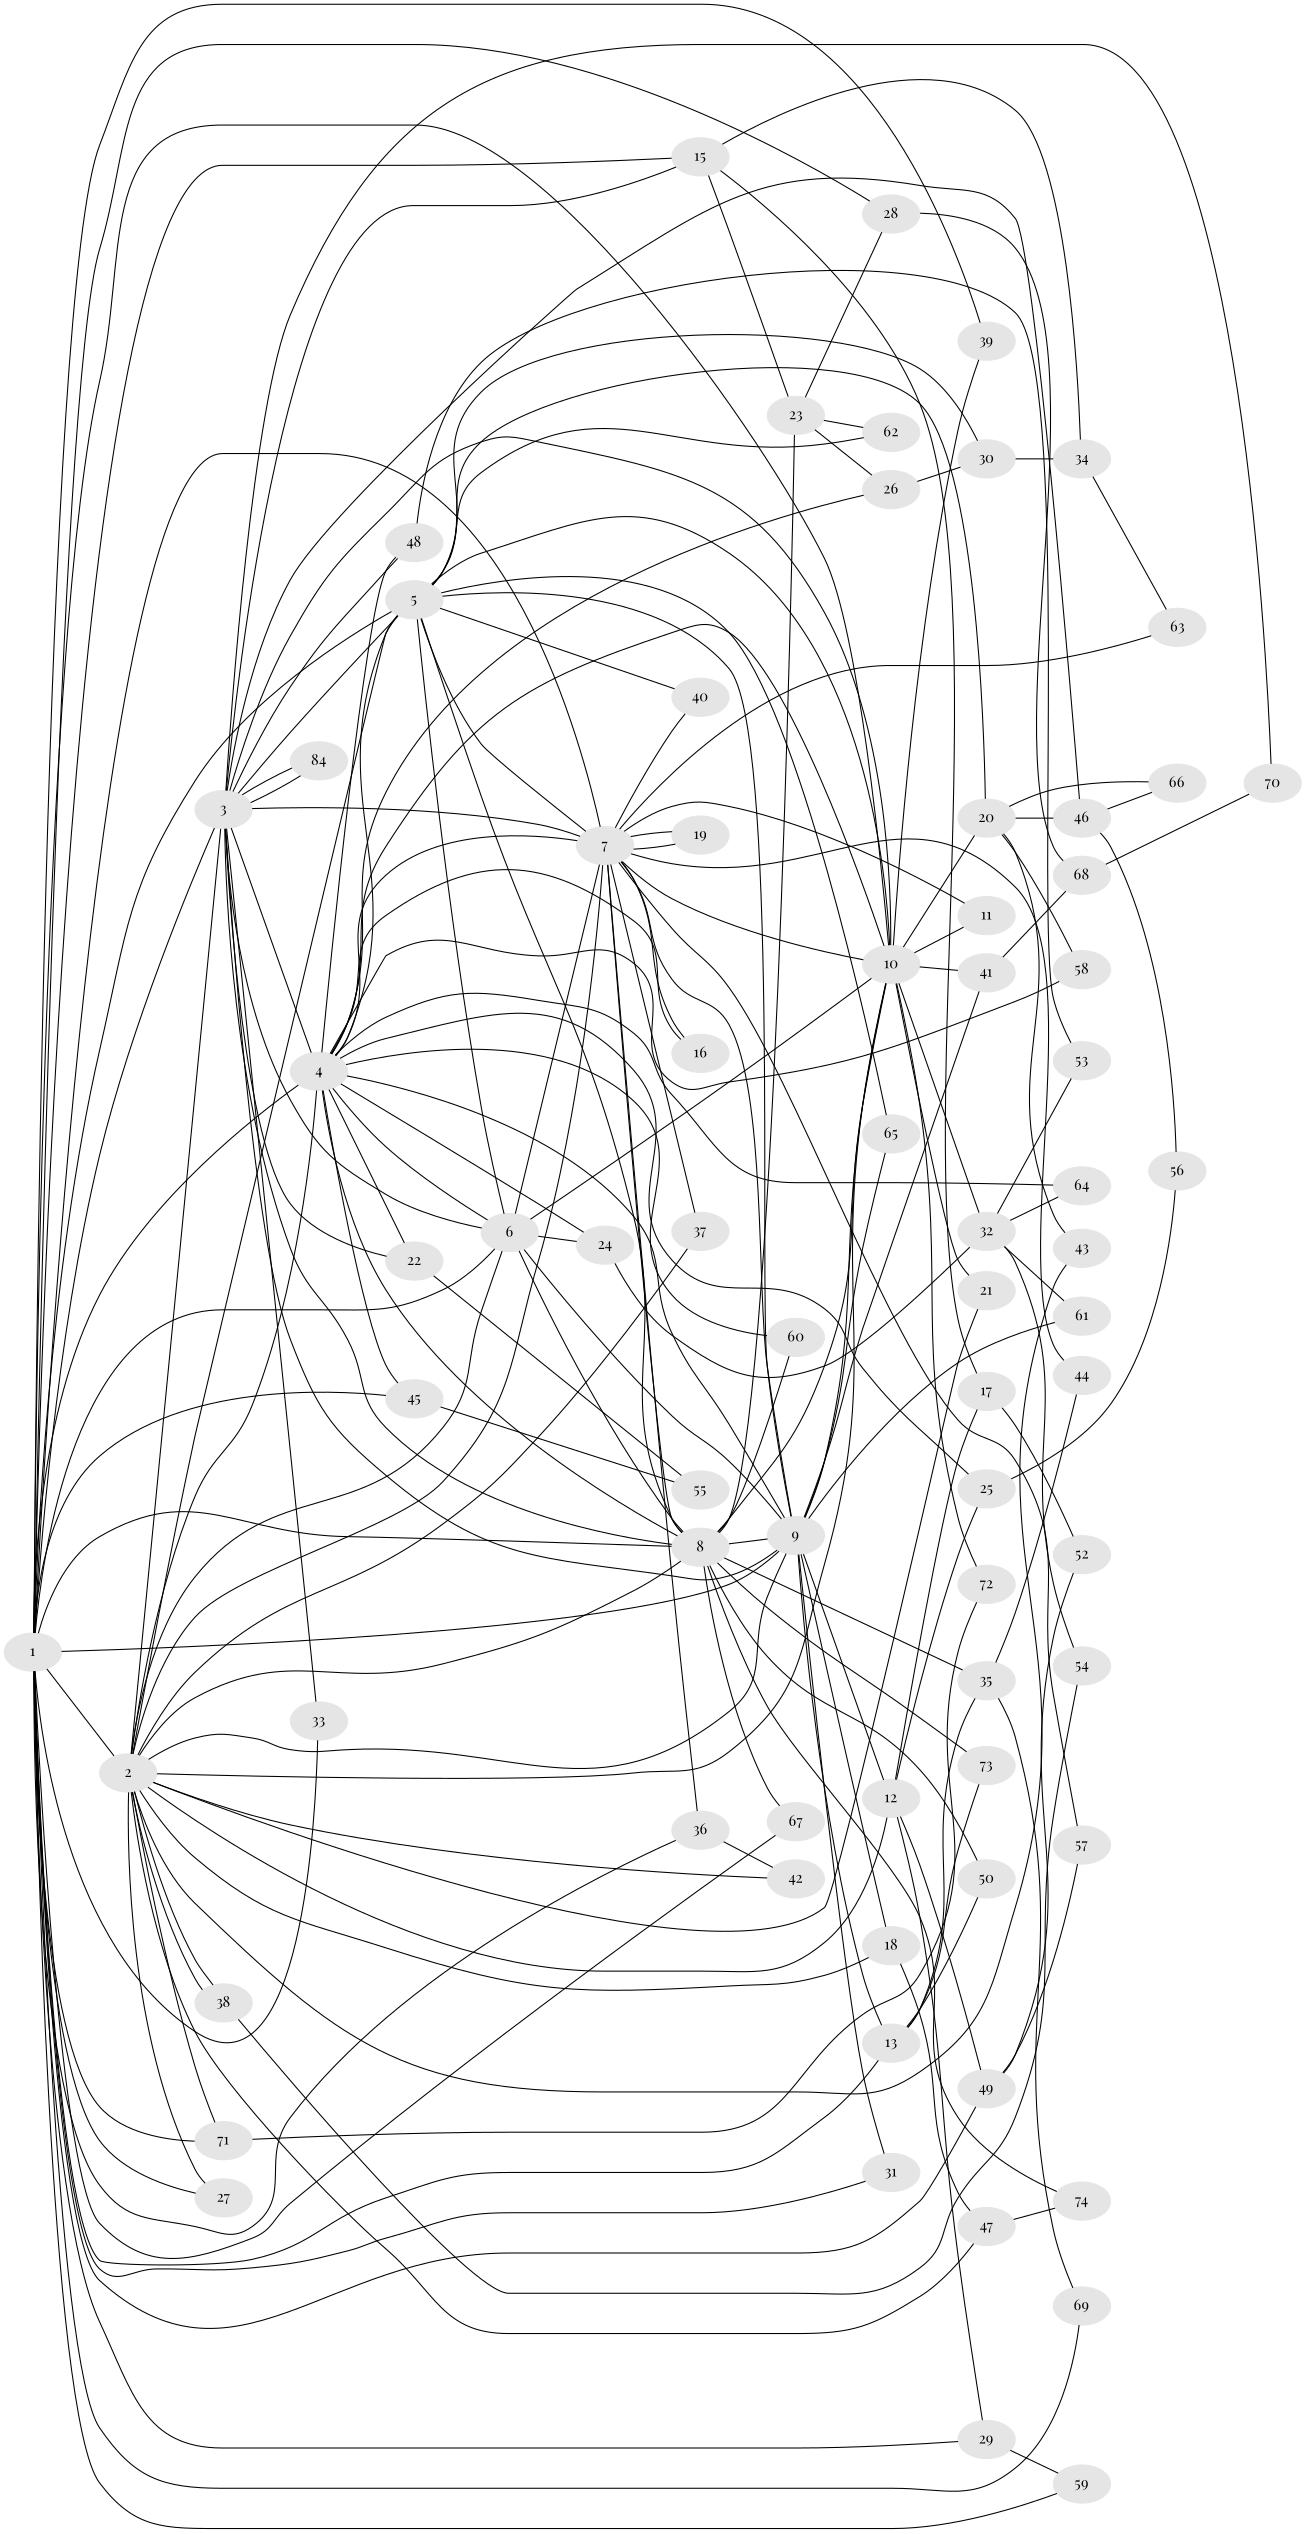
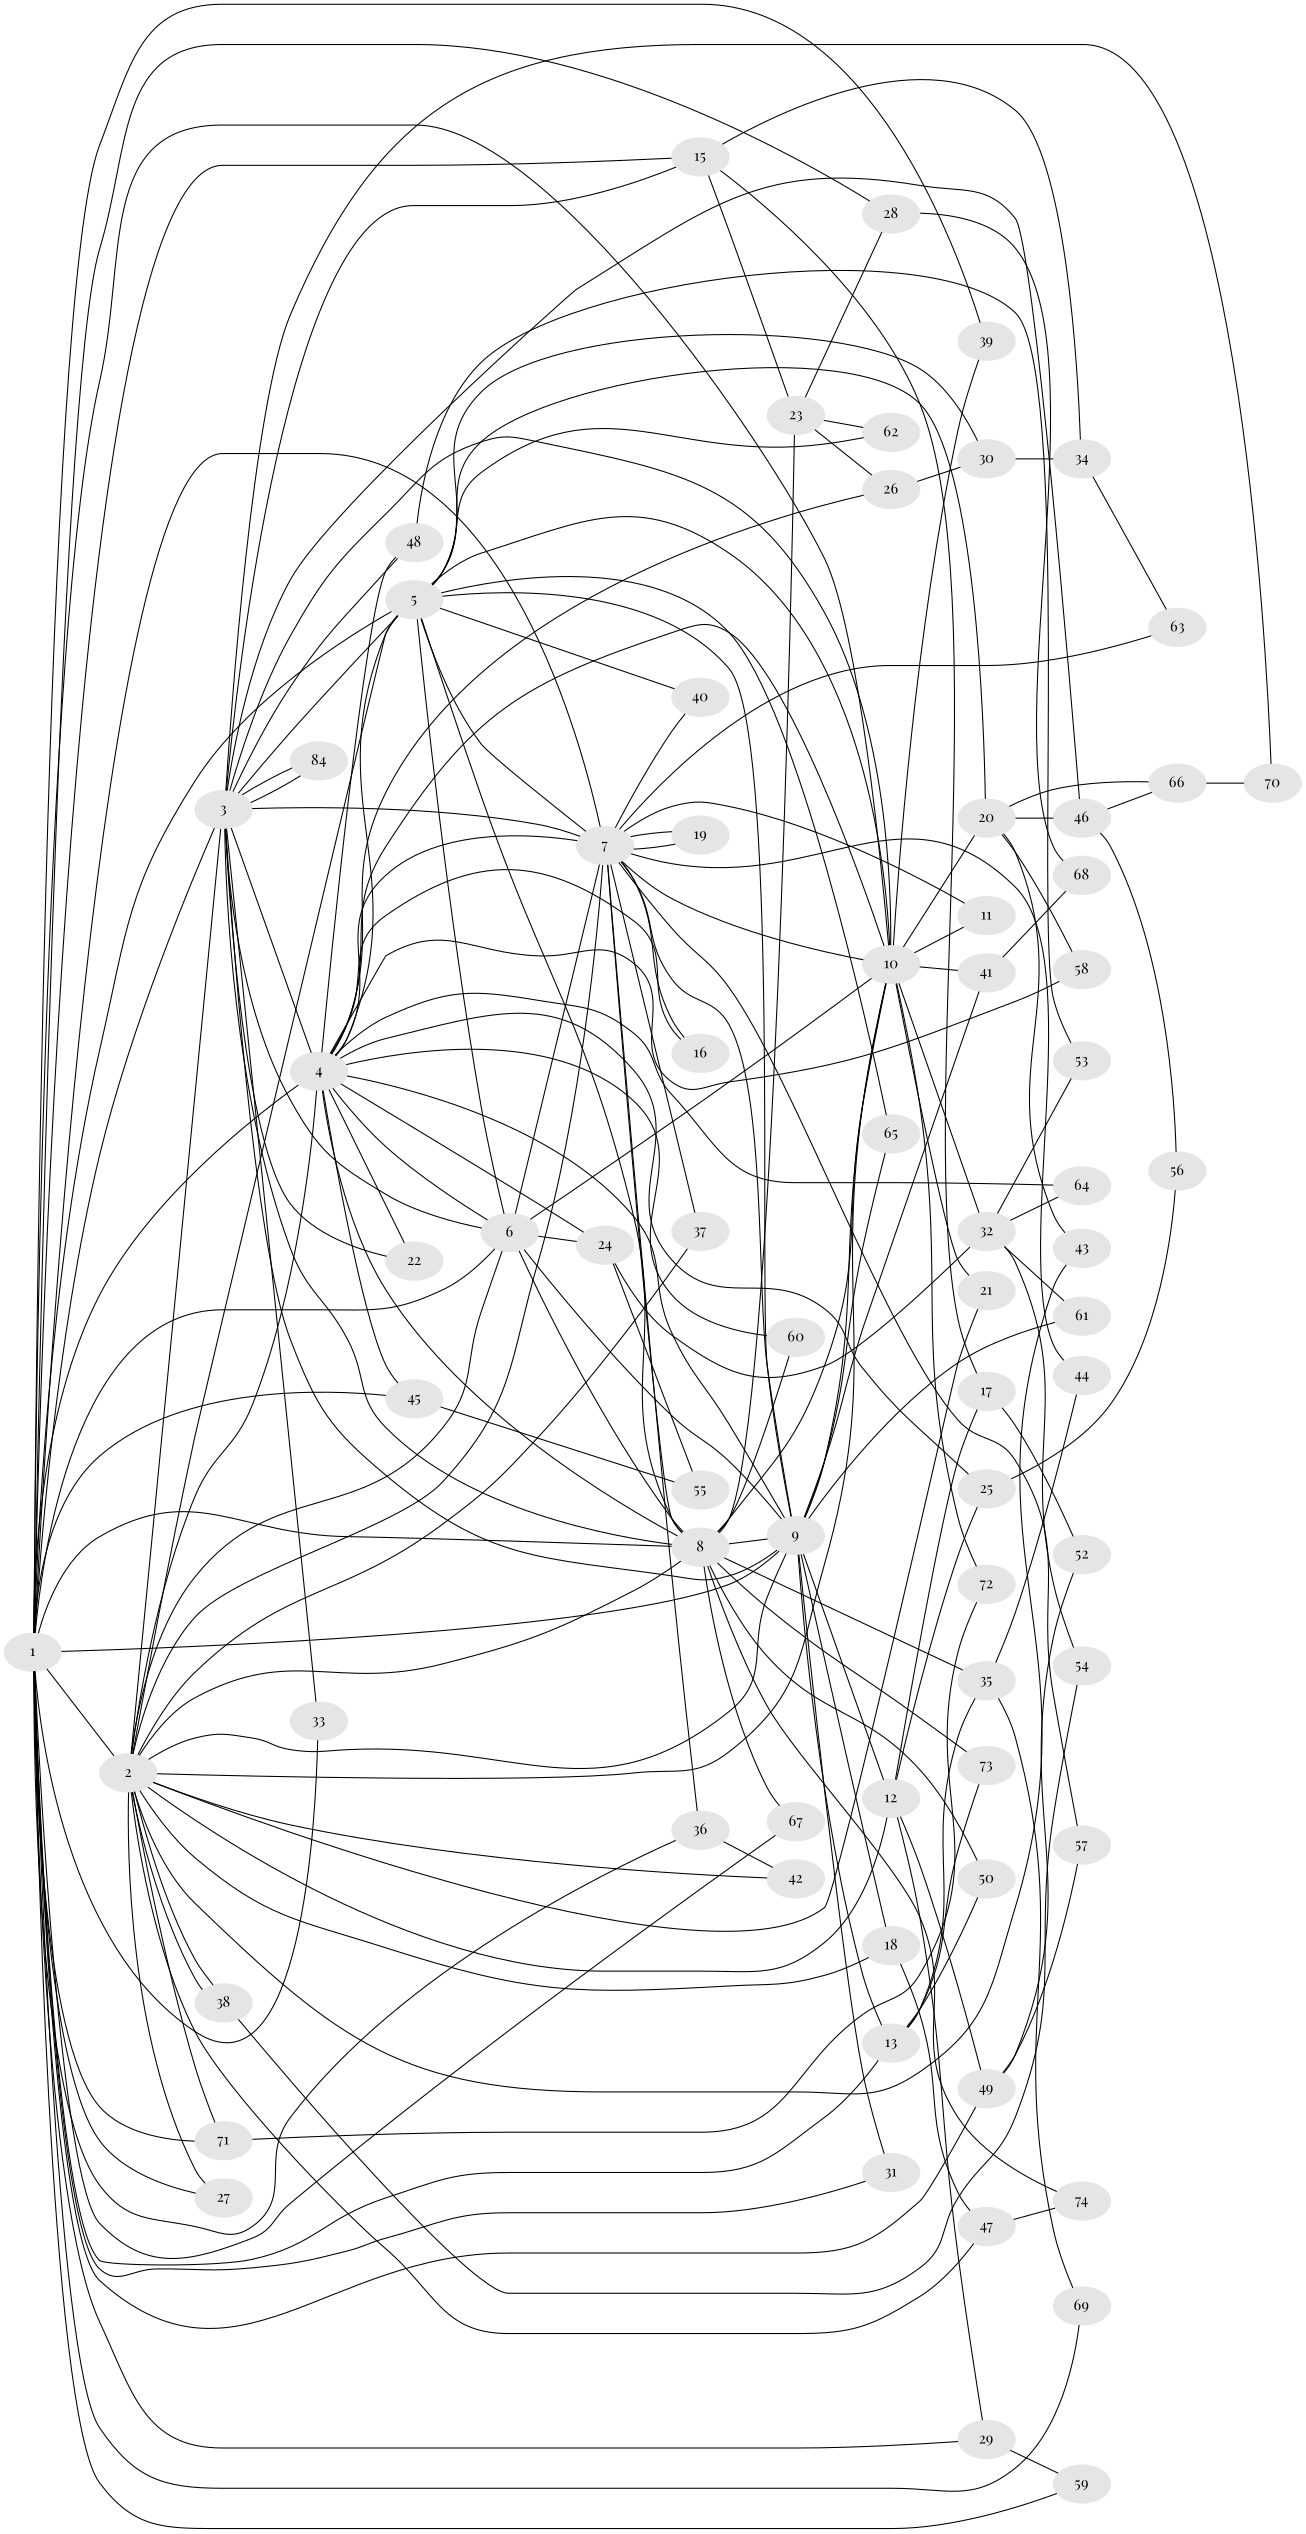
(1177, 829) -> (1225, 783)
(557, 1376) -> (661, 1388)
